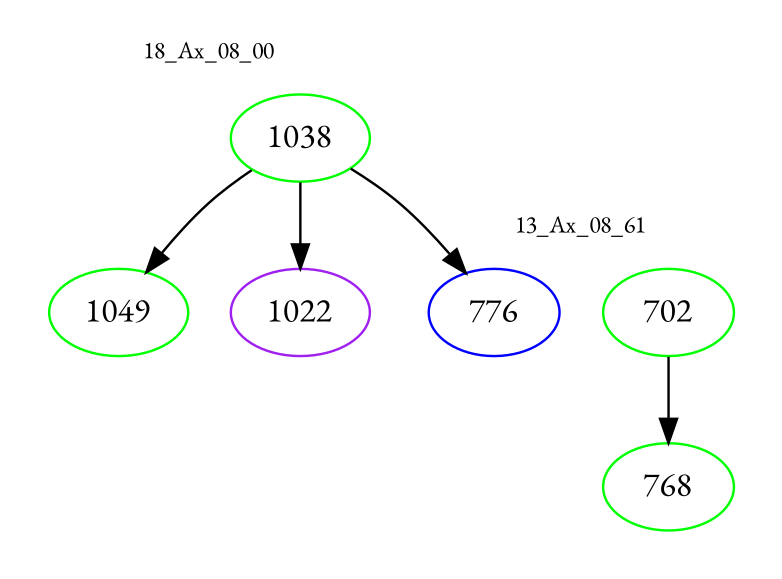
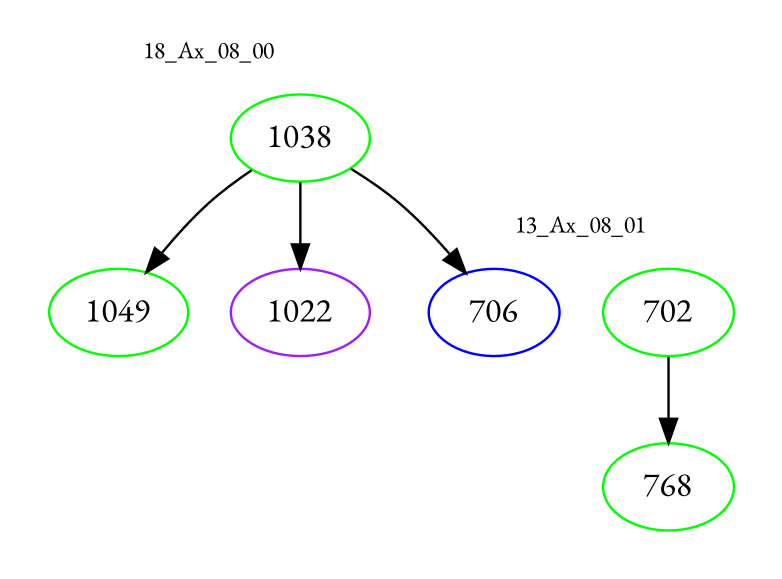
(581, 226) -> (581, 226)
(494, 312) -> (494, 312)
